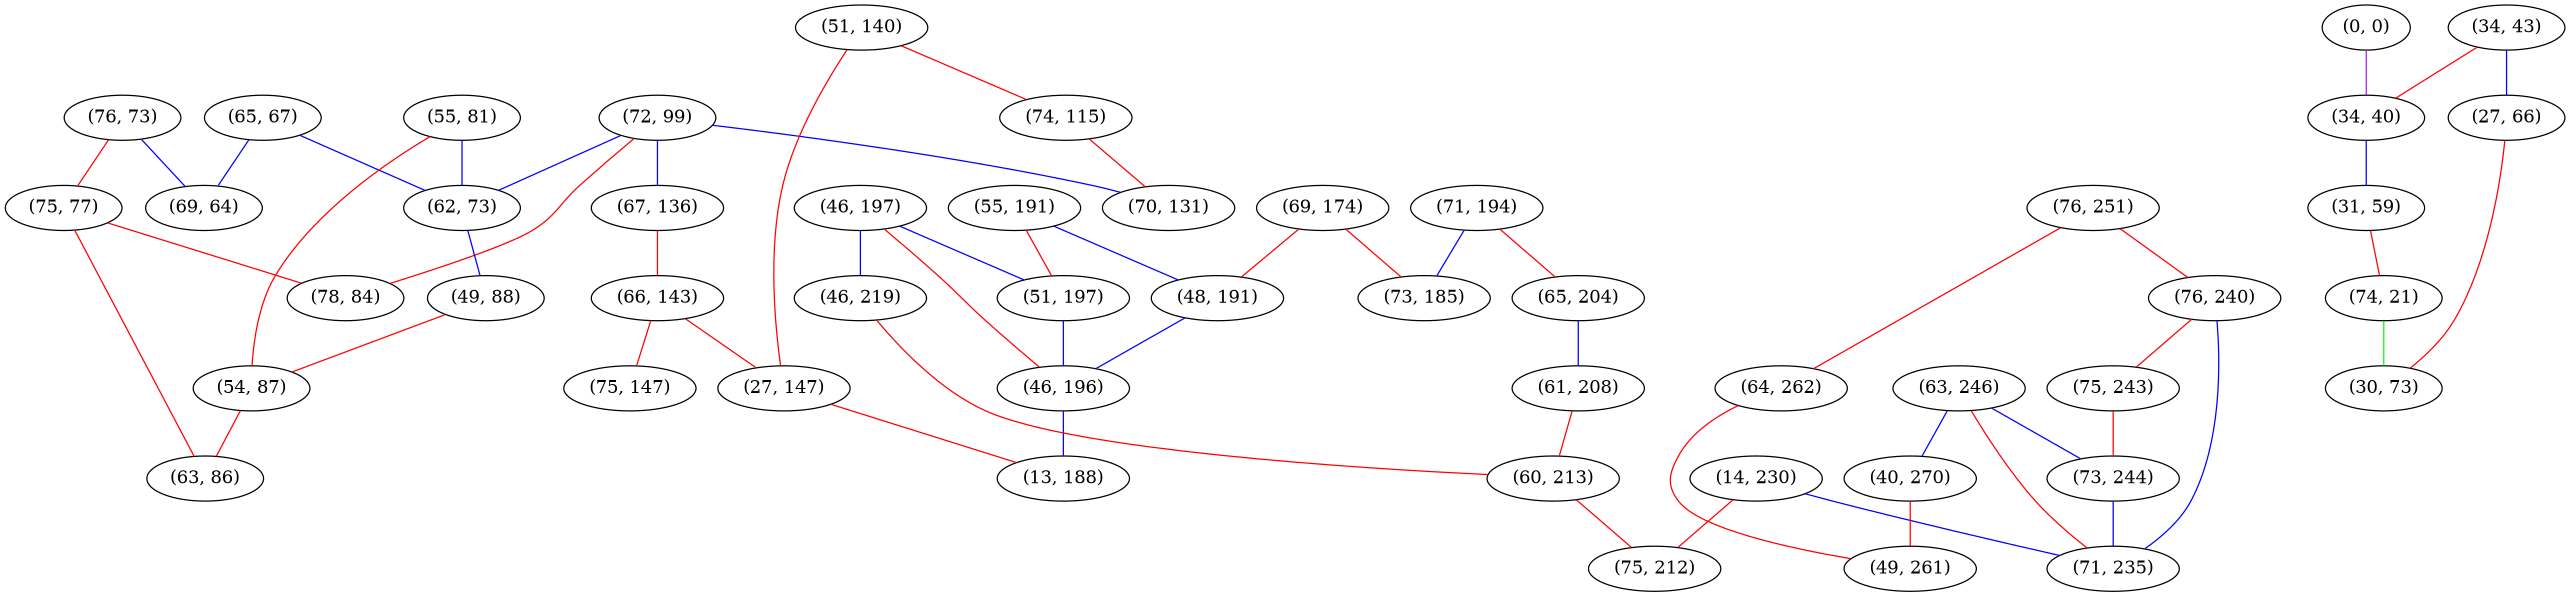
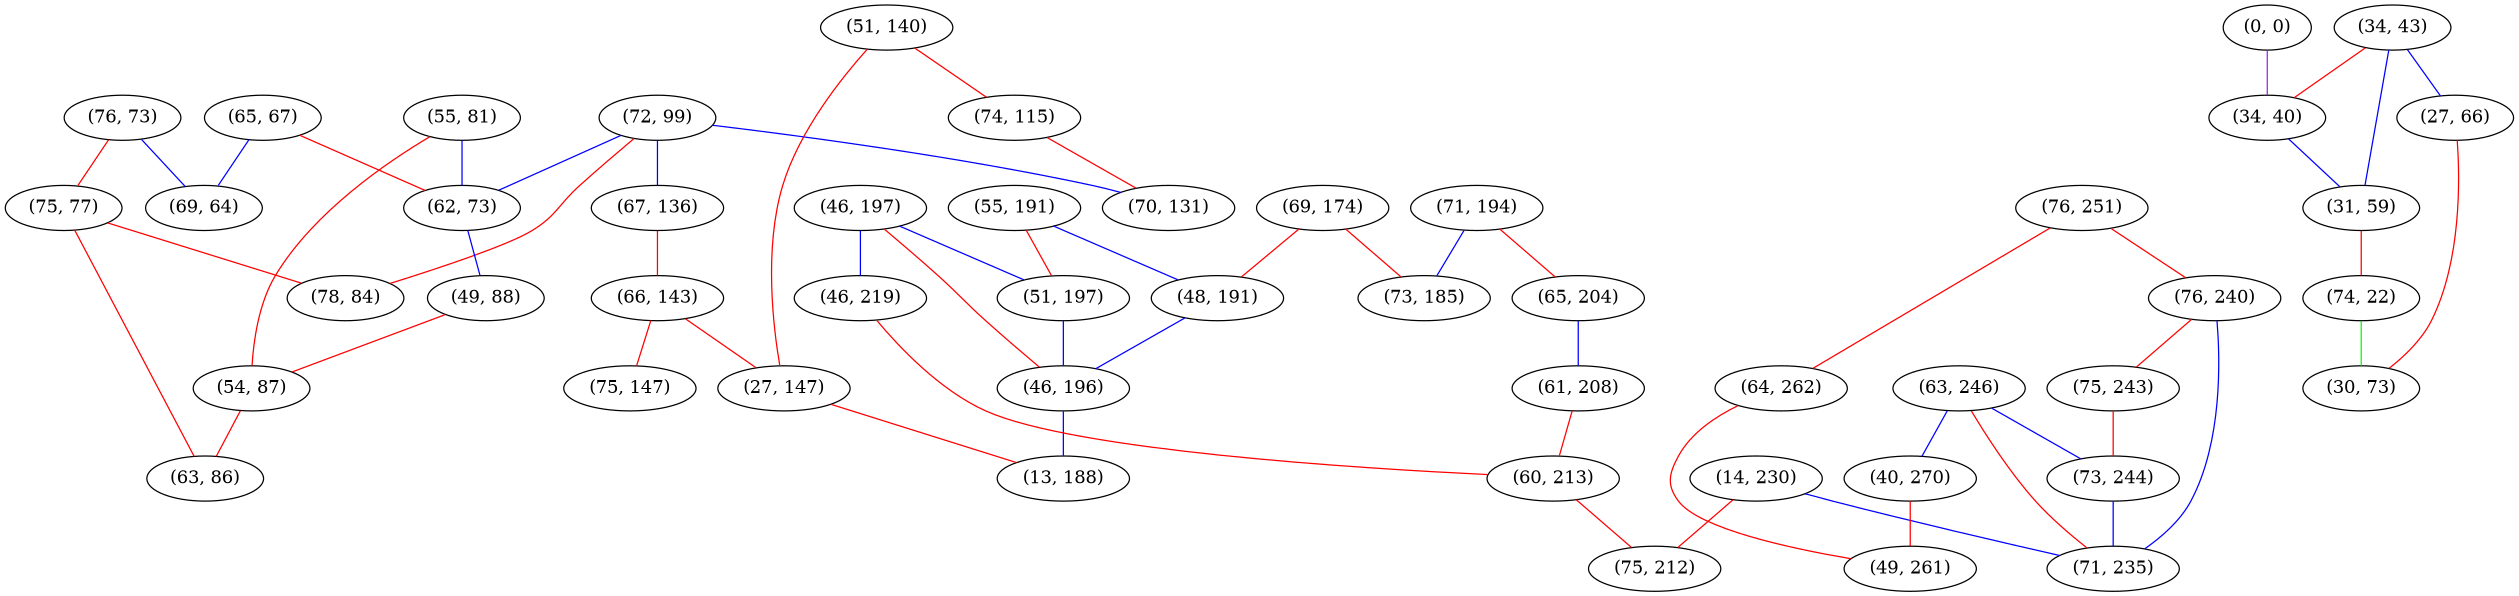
none -> (2377, 118)
(362, 163) -> (362, 163)
(2384, 298) -> (2361, 298)
